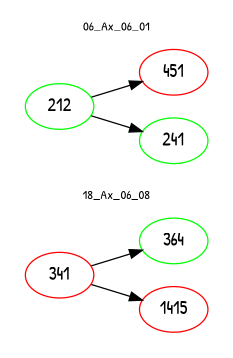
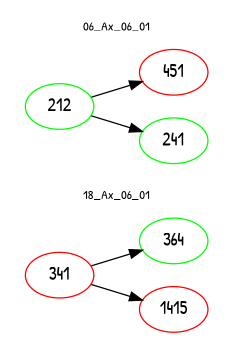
(117, 196) -> (117, 196)
